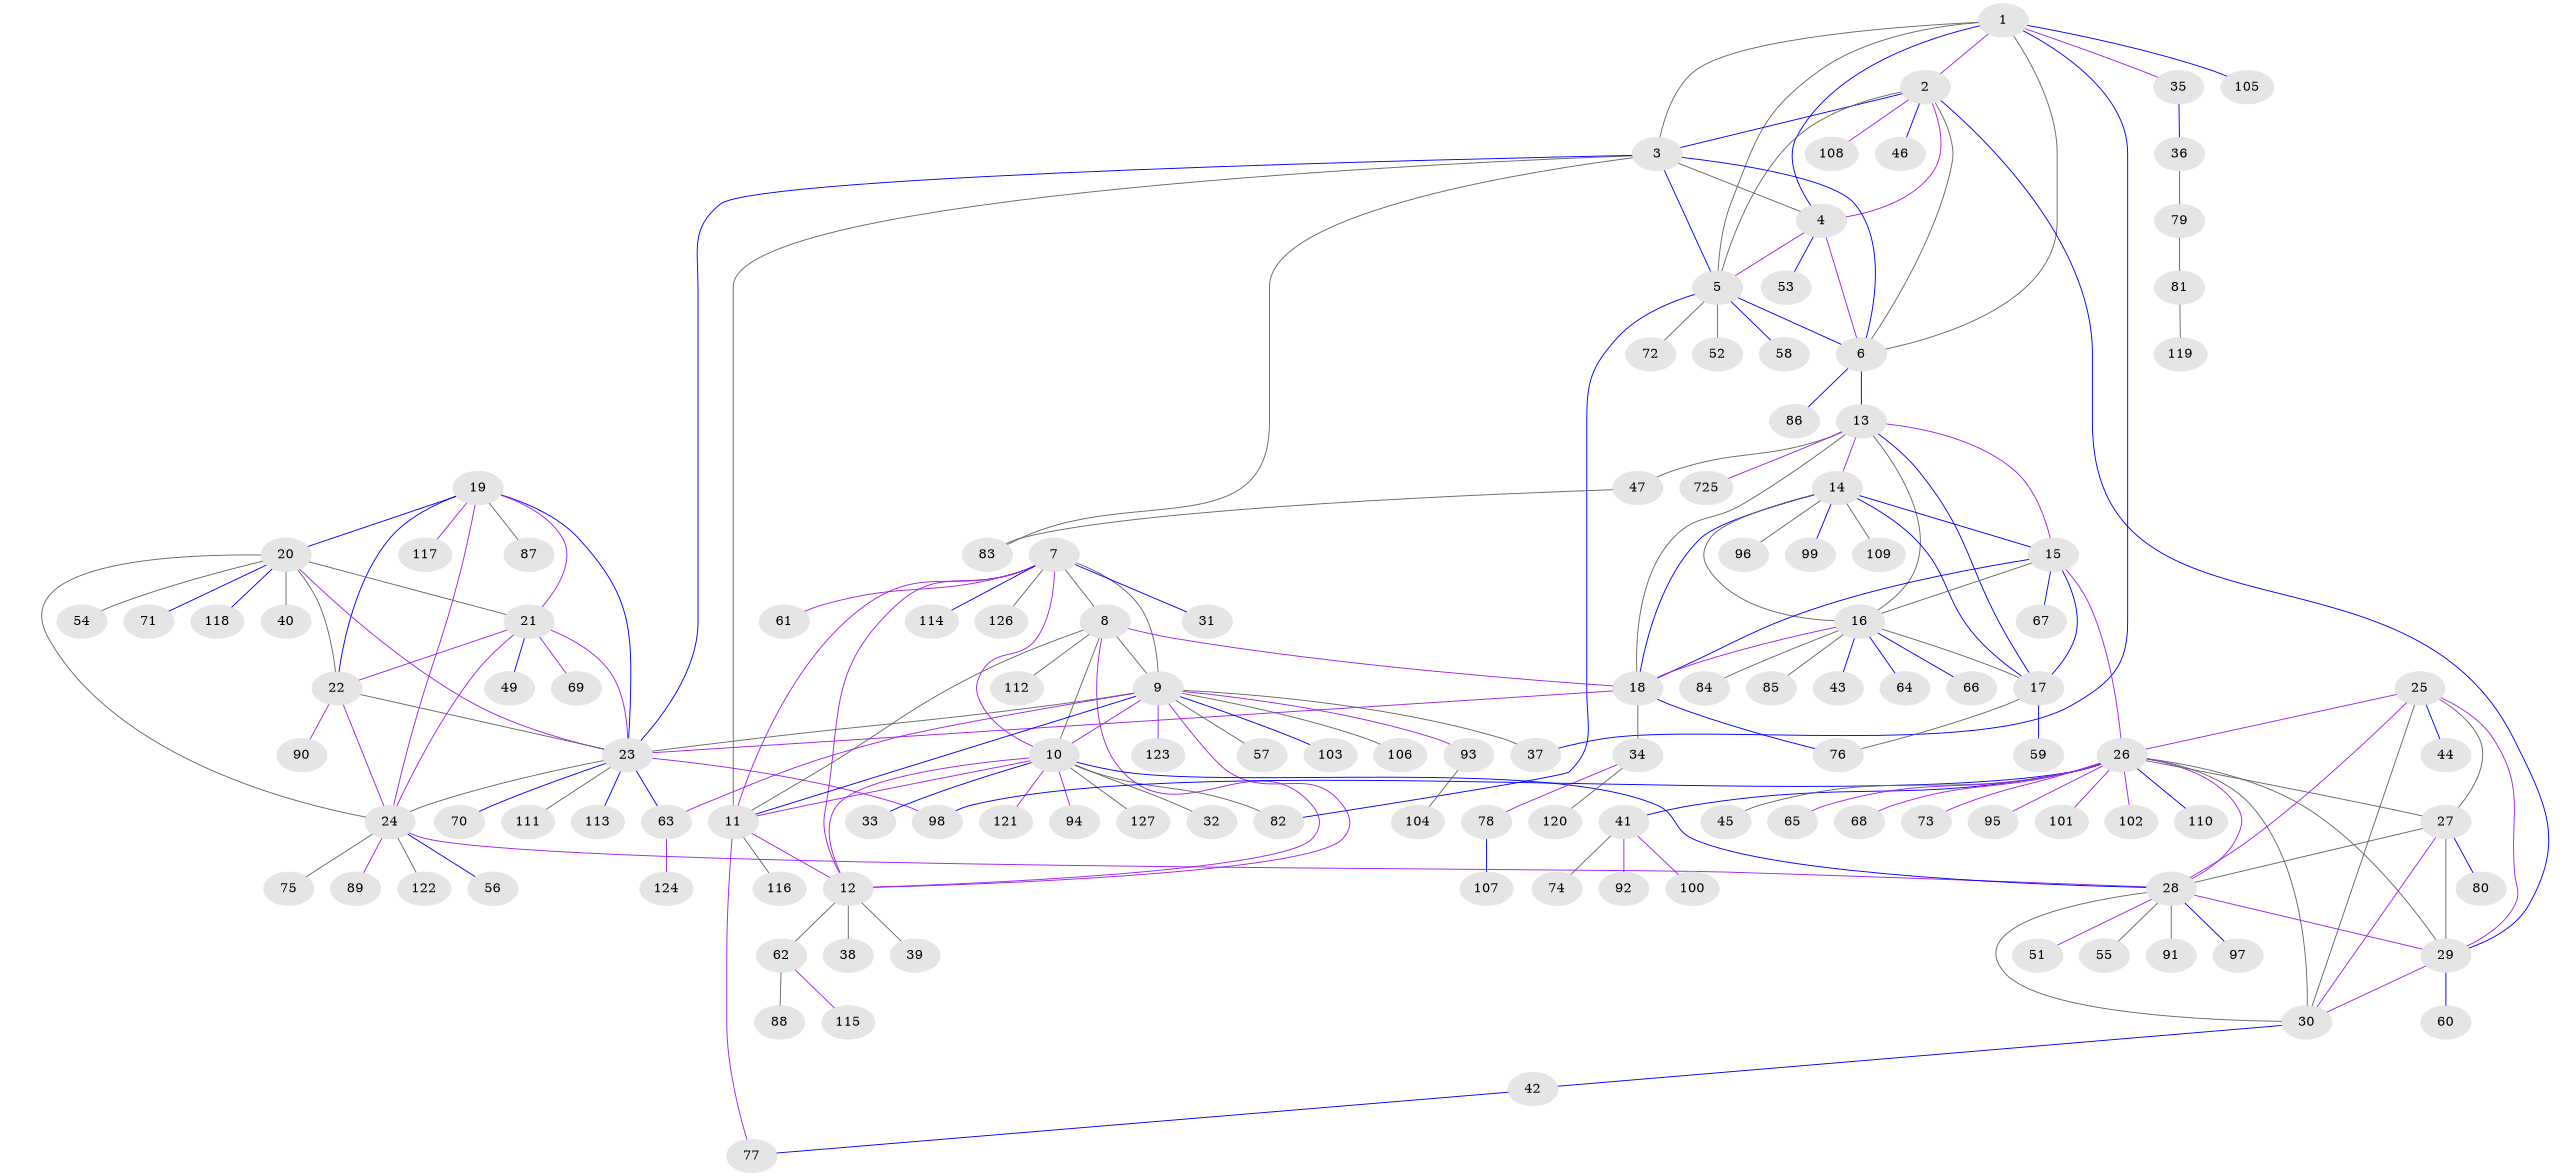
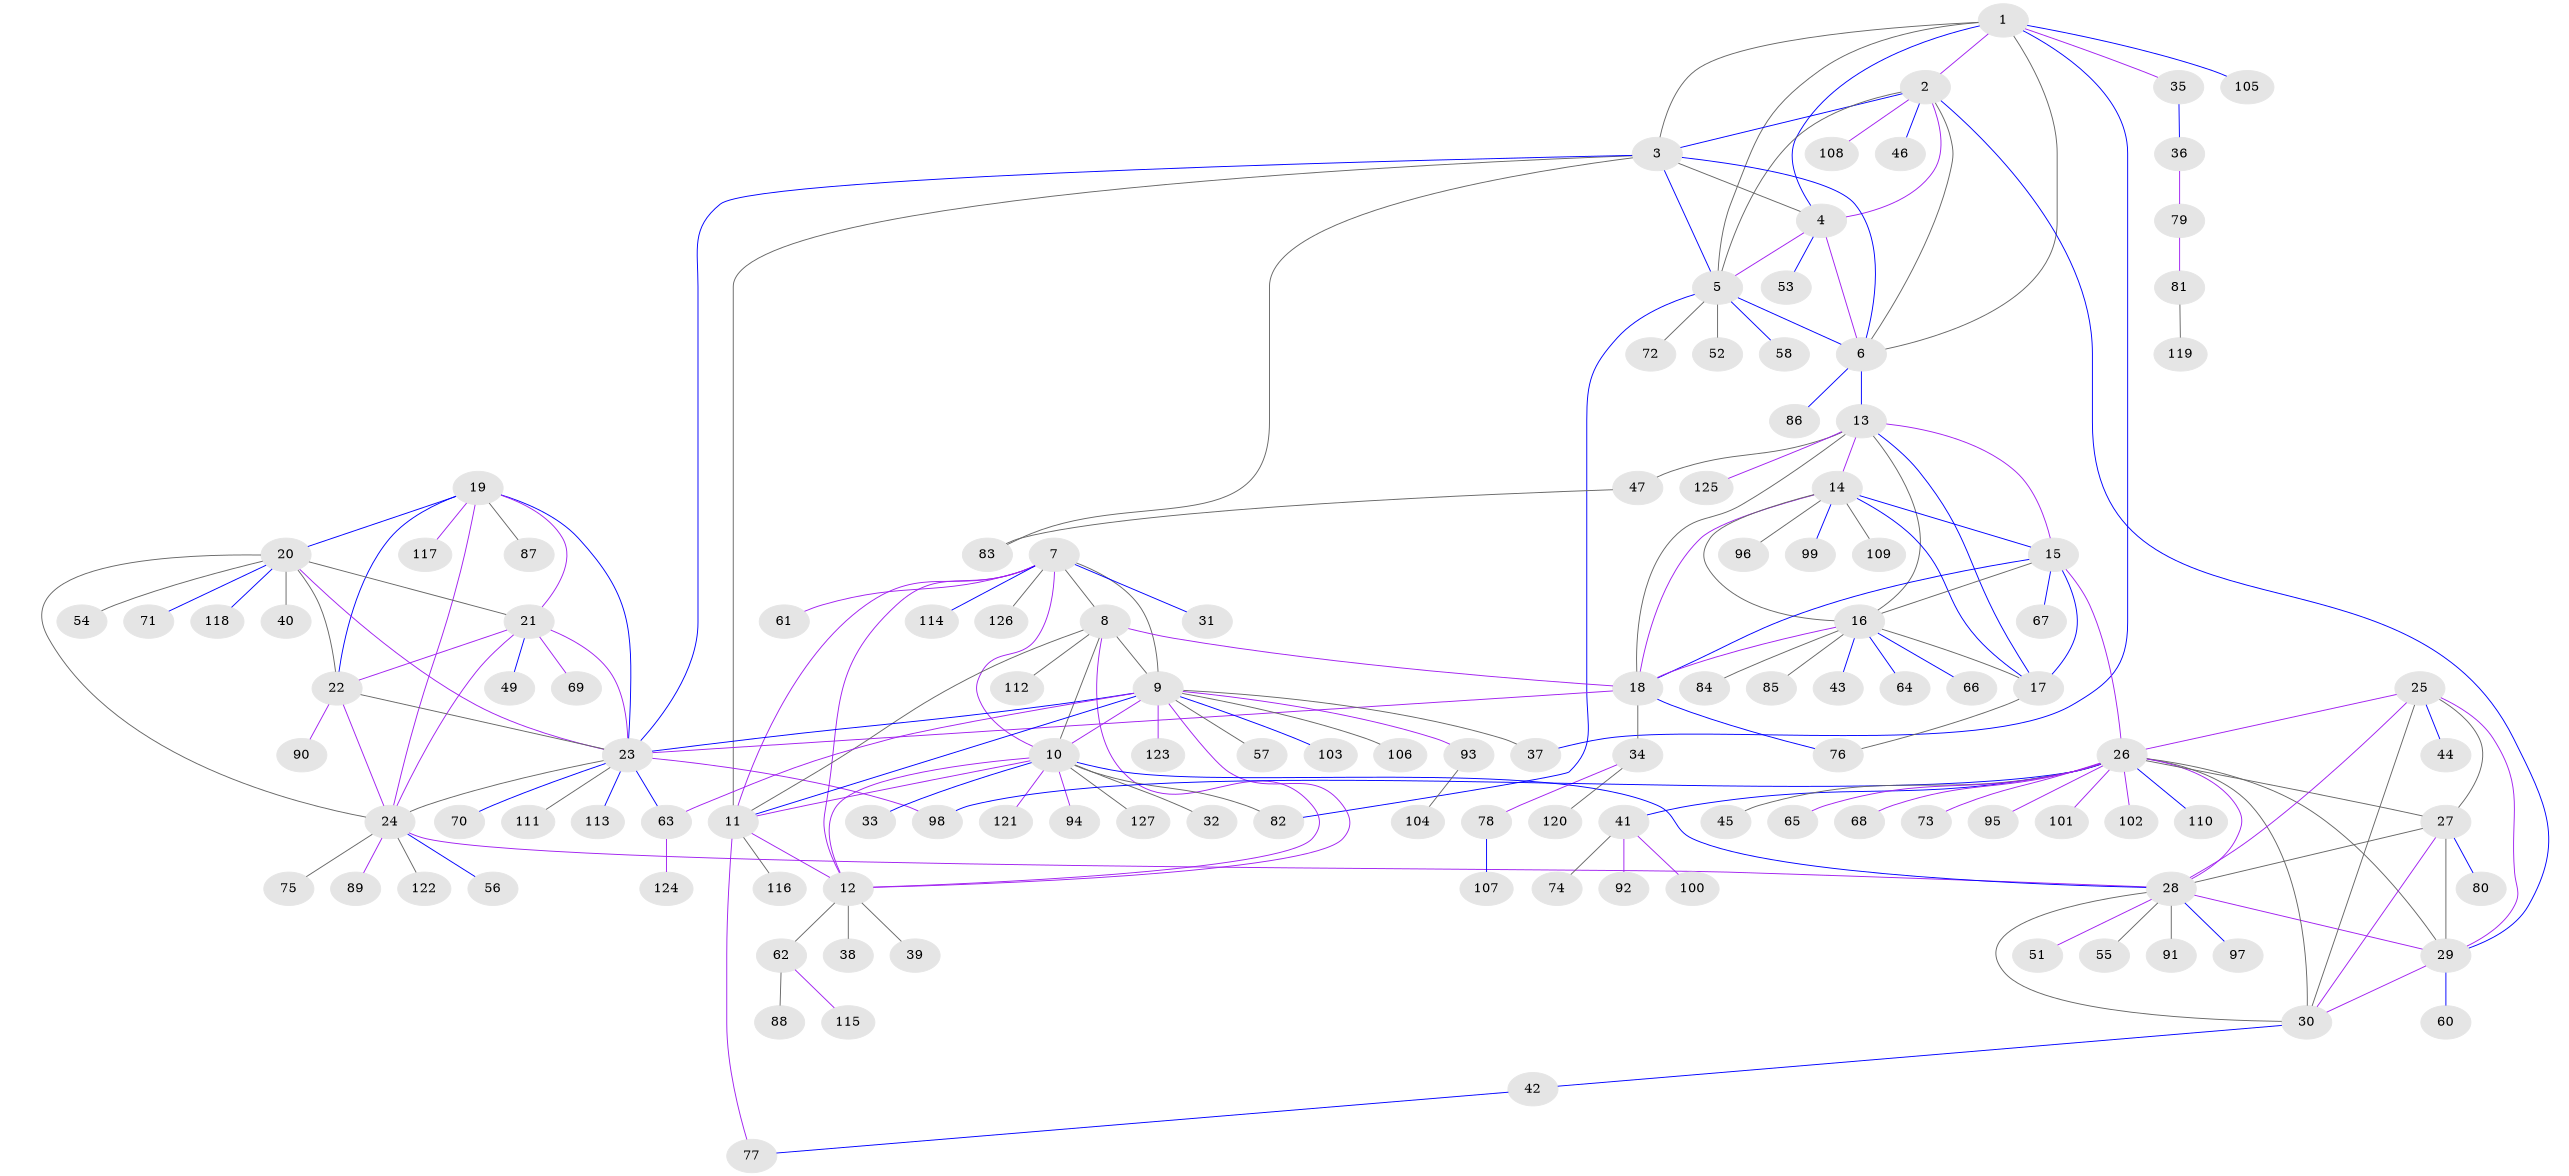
(1706, 488) -> (1706, 488)
(1692, 548) -> (1692, 548)
(905, 722) -> (905, 722)
(2039, 755) -> none
